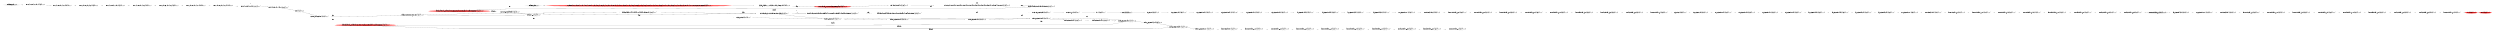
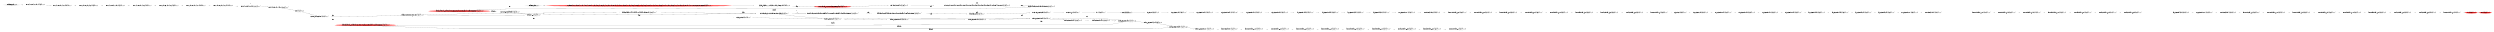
(1956, 13) -> none
(2157, 13) -> none
none -> (977, 14)
